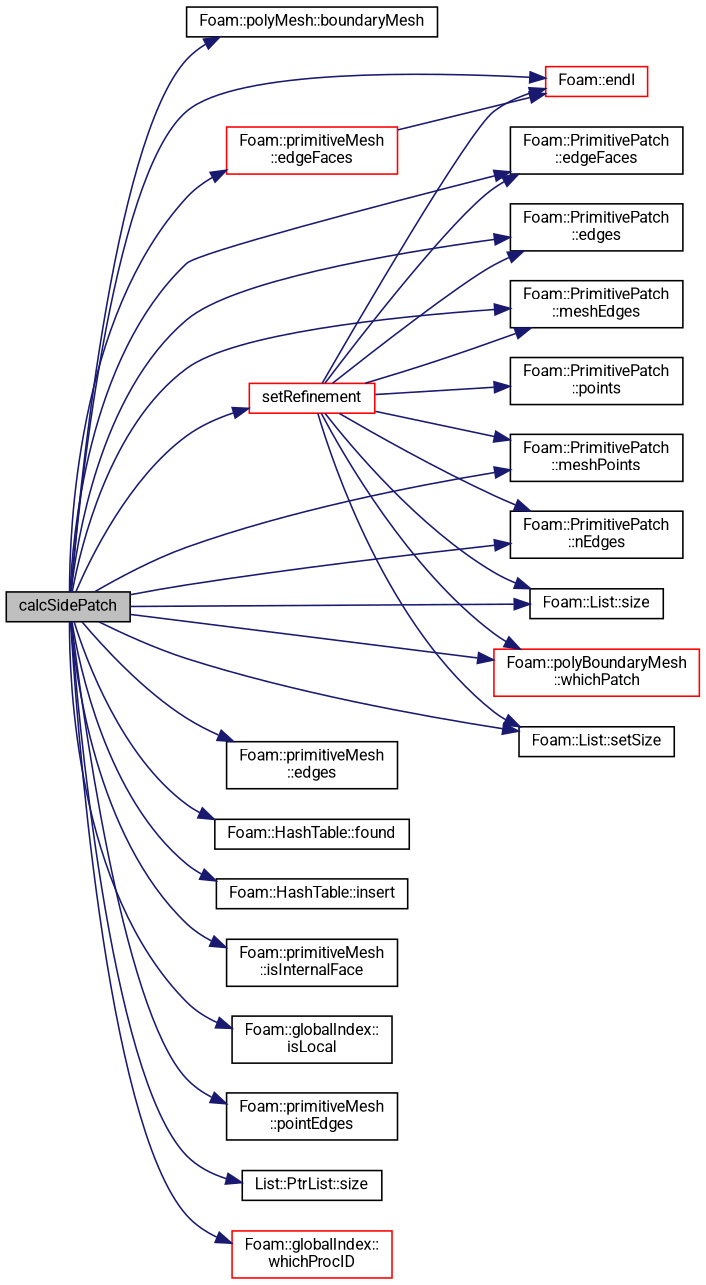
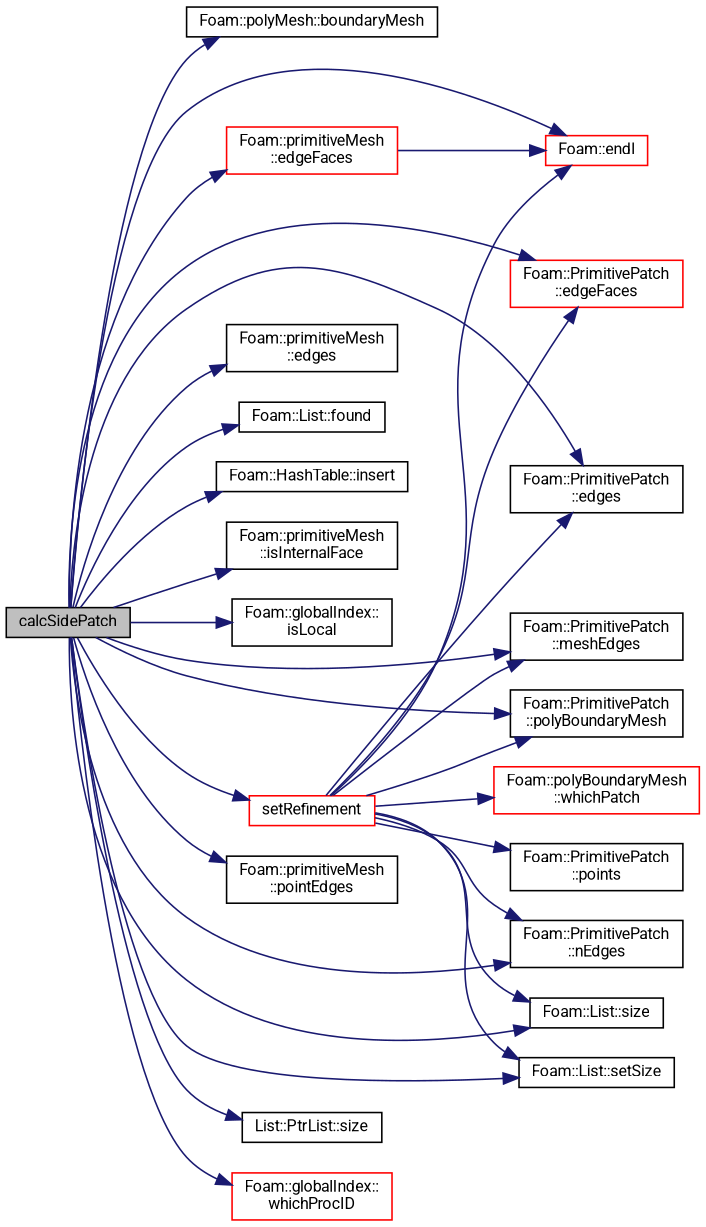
(597, 151) -> (597, 284)
(597, 458) -> (597, 713)
(304, 636) -> none
(312, 834) -> (312, 417)
